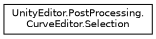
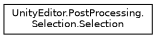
(78, 19) -> (78, 19)
